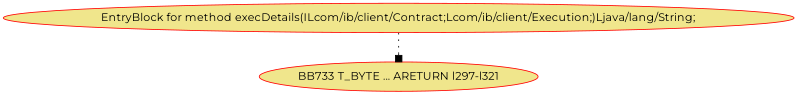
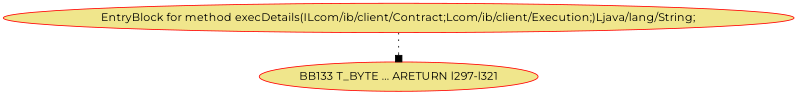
(399, 77) -> (399, 77)
